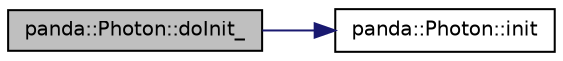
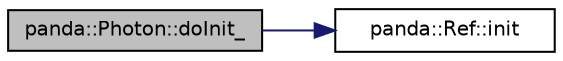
(445, 30) -> (445, 30)
